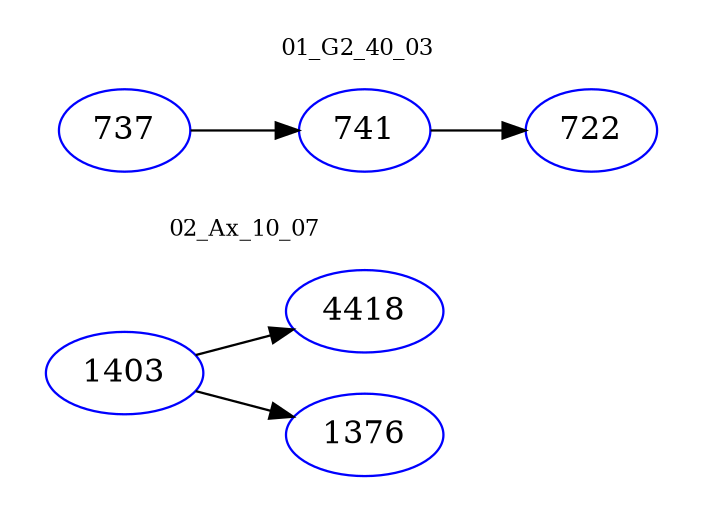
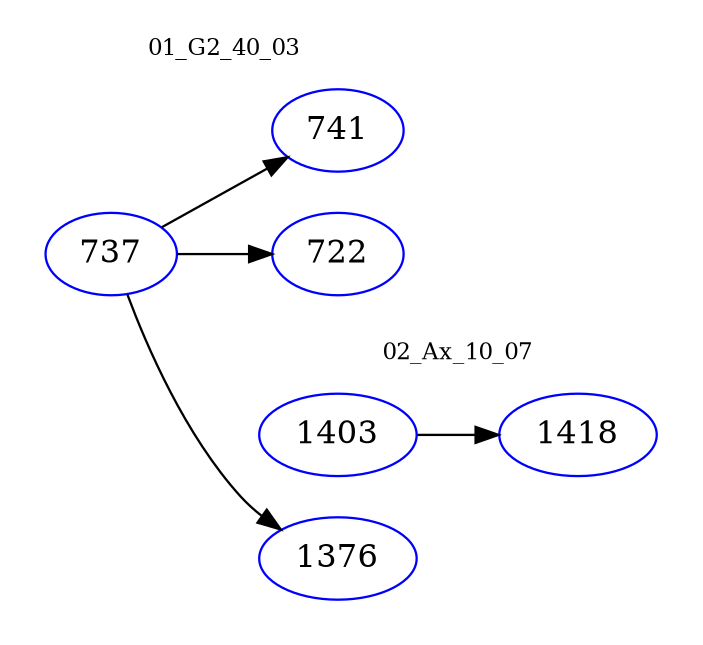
(466, 130) -> (213, 254)
(365, 311) -> (578, 435)
(233, 401) -> (182, 413)
